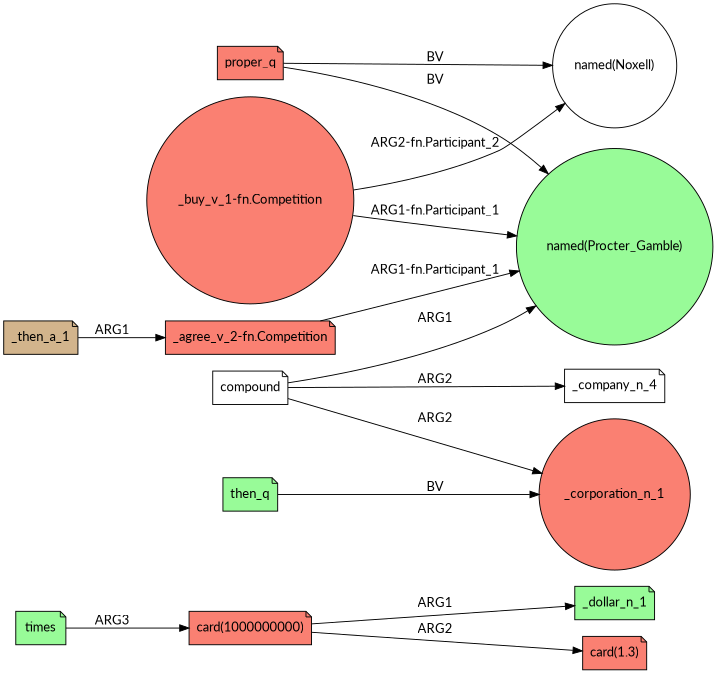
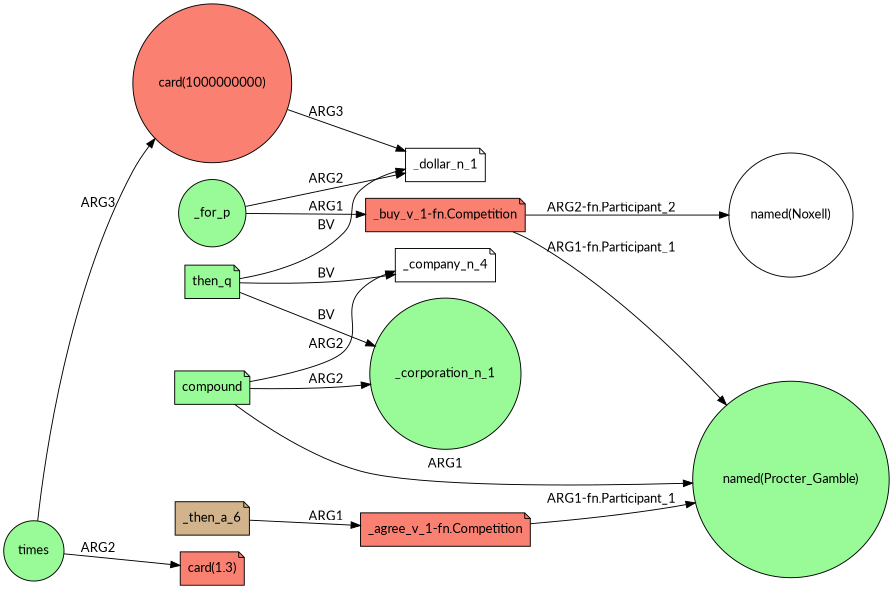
(250, 63) -> none
(250, 200) -> (445, 215)
none -> (212, 213)
none -> (333, 242)
none -> (313, 283)
(41, 338) -> (212, 518)
(250, 338) -> (445, 530)
(250, 388) -> (212, 388)
(615, 494) -> (445, 374)
(435, 603) -> (326, 113)
(615, 603) -> (445, 165)
(41, 628) -> (34, 551)
(250, 628) -> (212, 83)
(442, 641) -> (117, 559)
